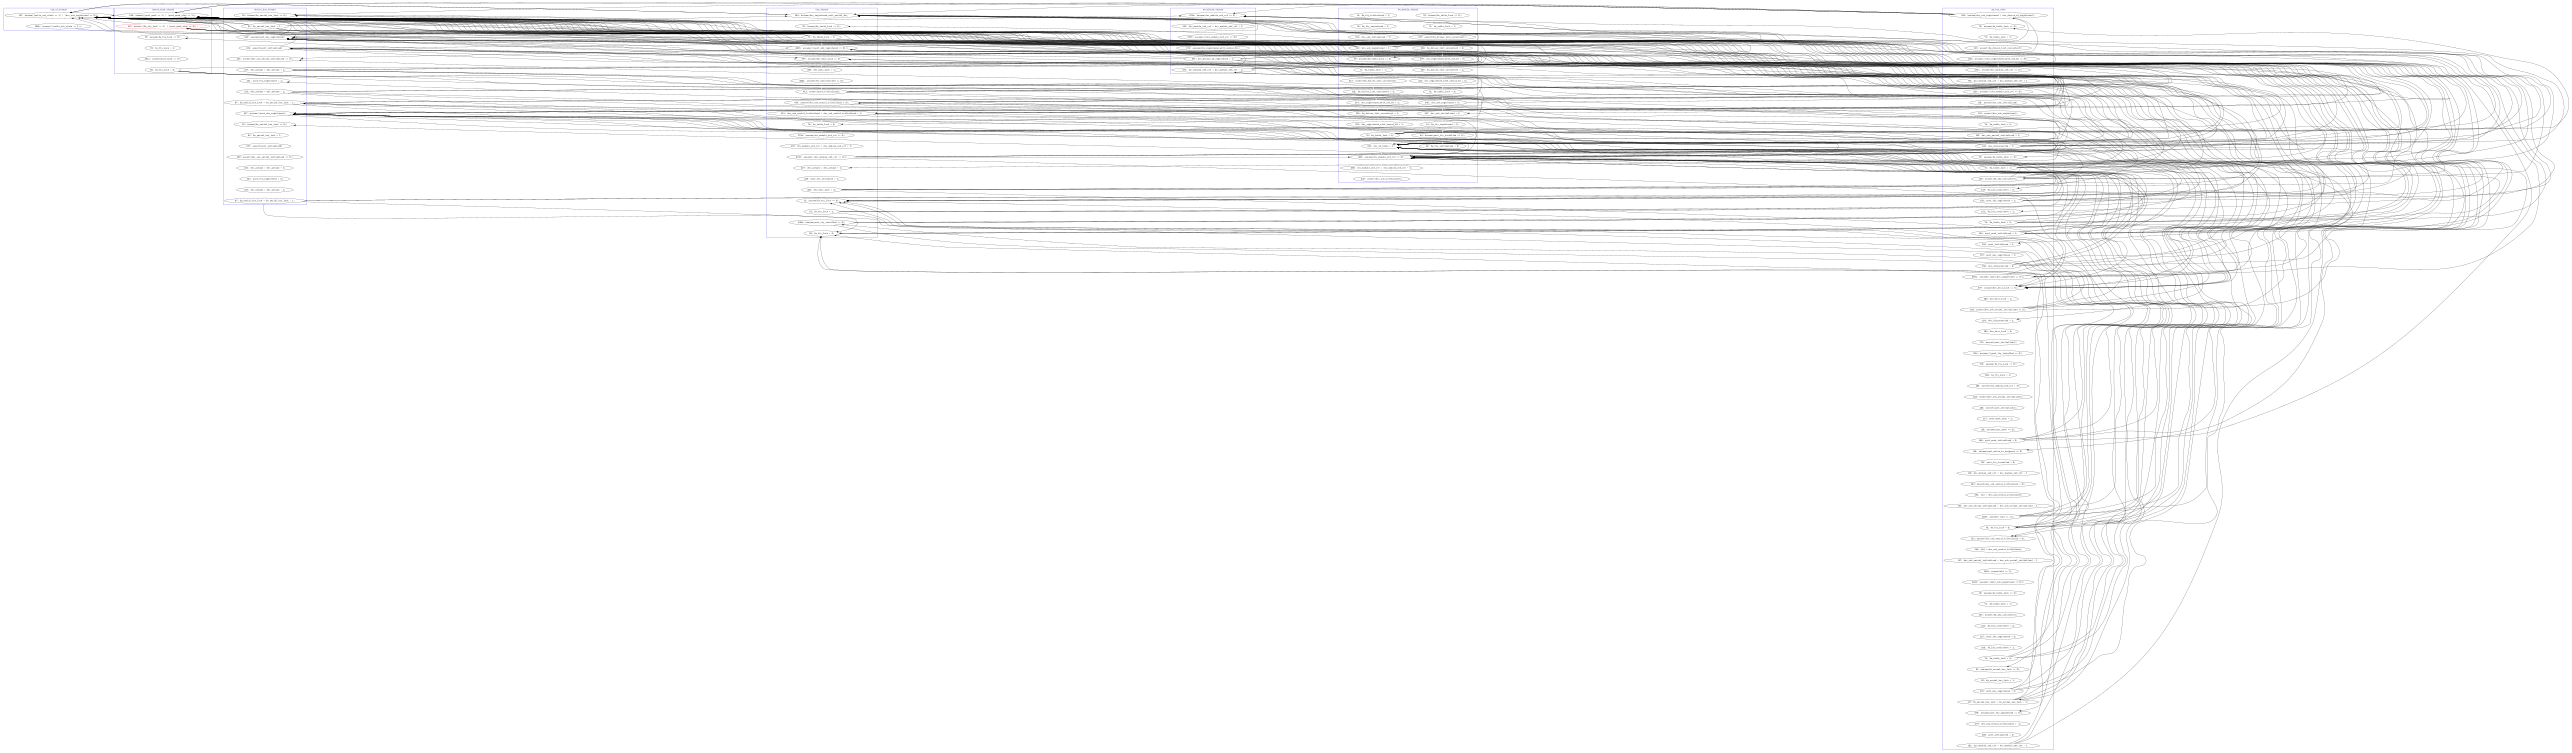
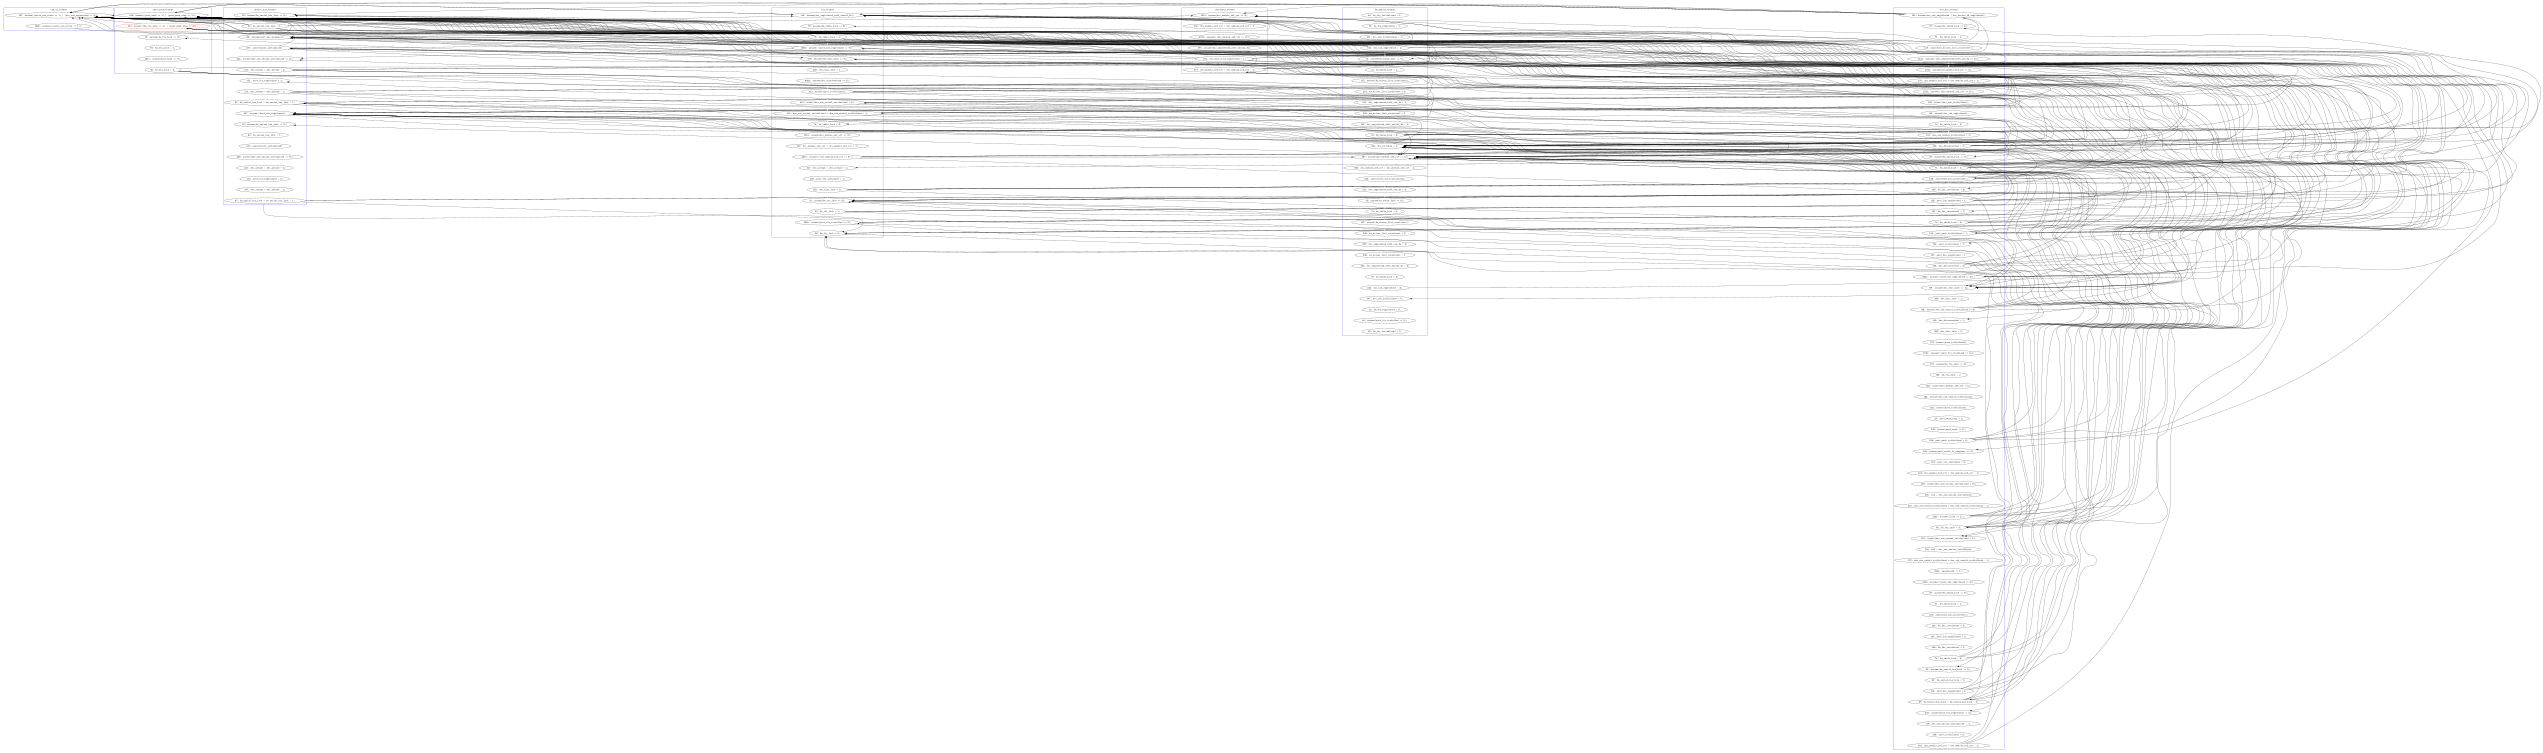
(163, 10) -> (163, 10)
(1998, 10) -> (1949, 10)
none -> (582, 27)
(265, 37) -> (265, 37)
none -> (2008, 103)
none -> (1385, 190)
